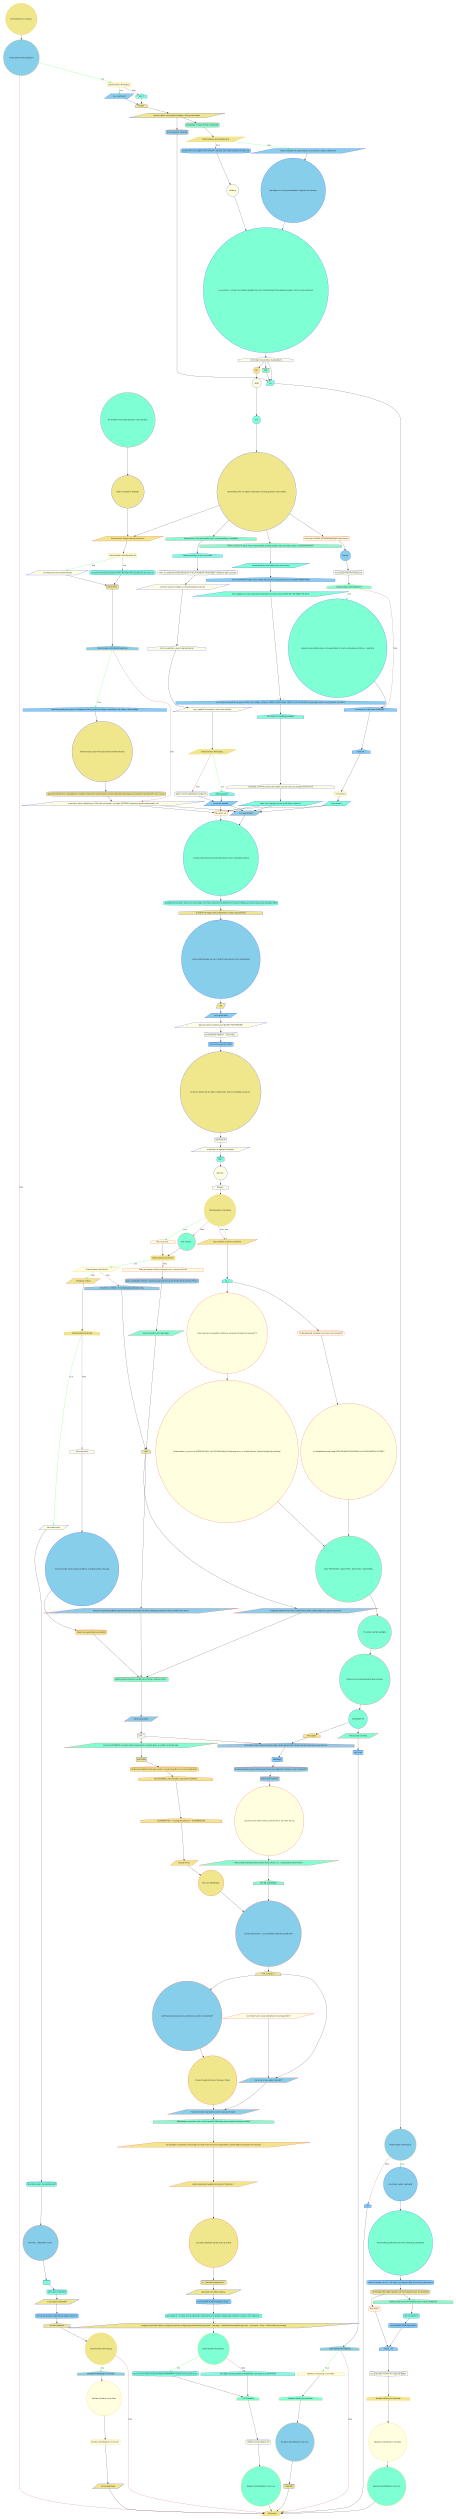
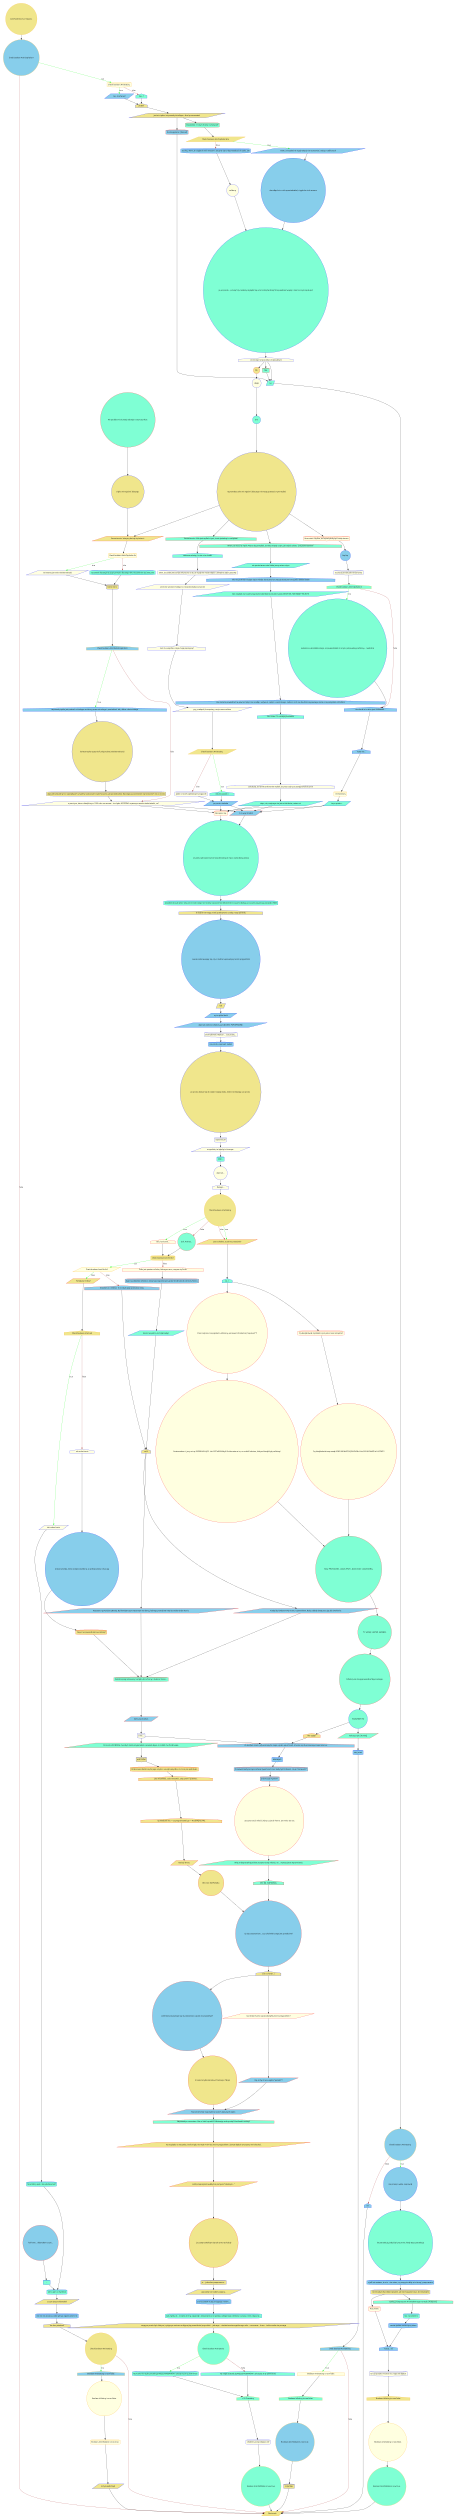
(221, 1025) -> (221, 1025)
(156, 1333) -> (156, 1333)
(326, 2022) -> (268, 1994)
(41, 2205) -> (63, 2235)
